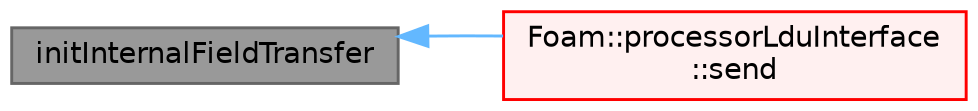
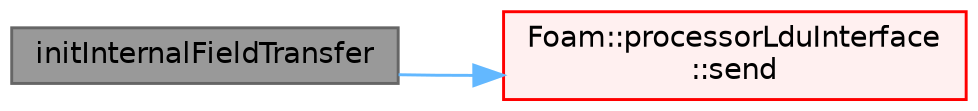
(466, 36) -> (436, 75)
